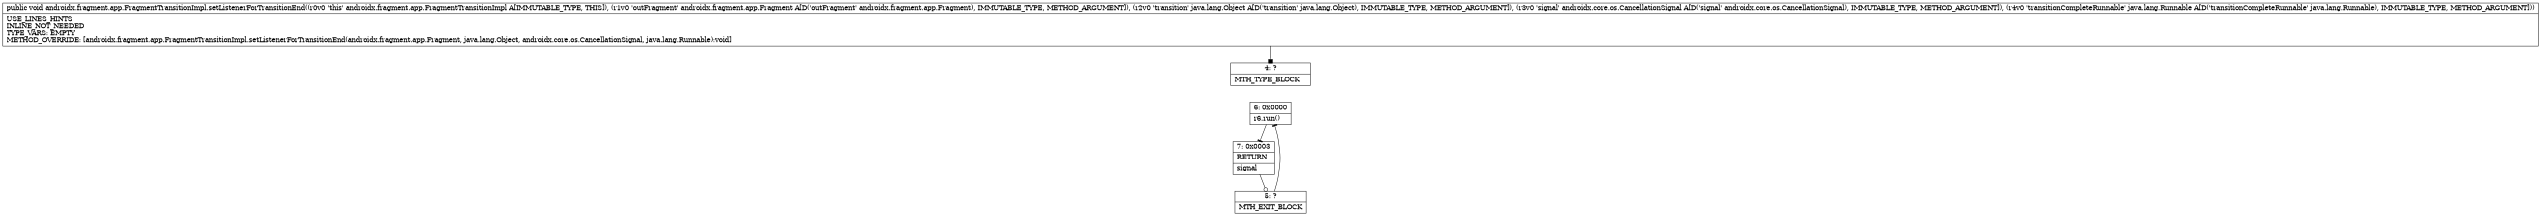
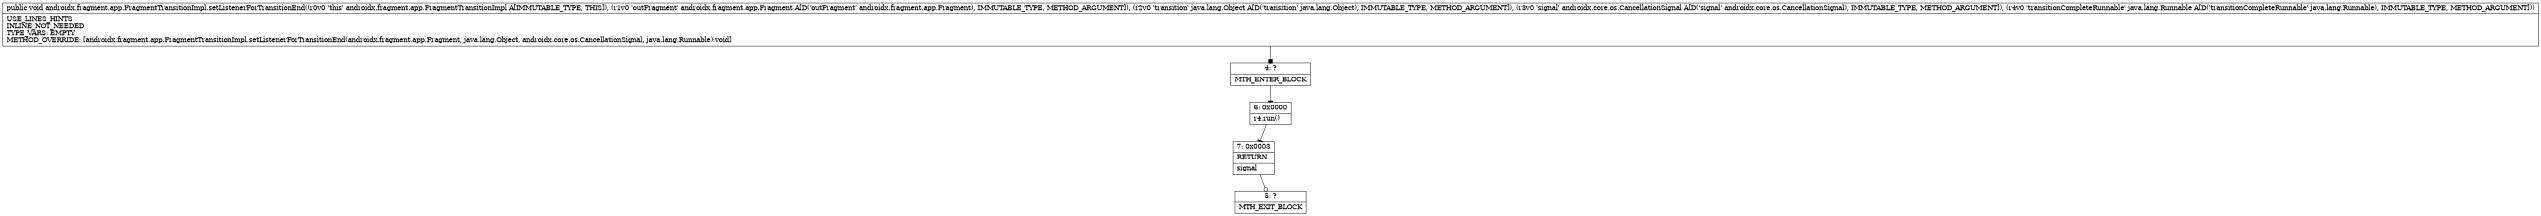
(1267, 80) -> (1271, 80)
(1267, 119) -> (1267, 119)
(1280, 159) -> (1271, 93)
